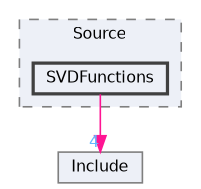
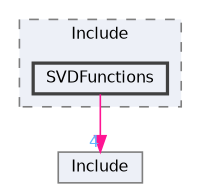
(100, 35) -> (100, 35)
